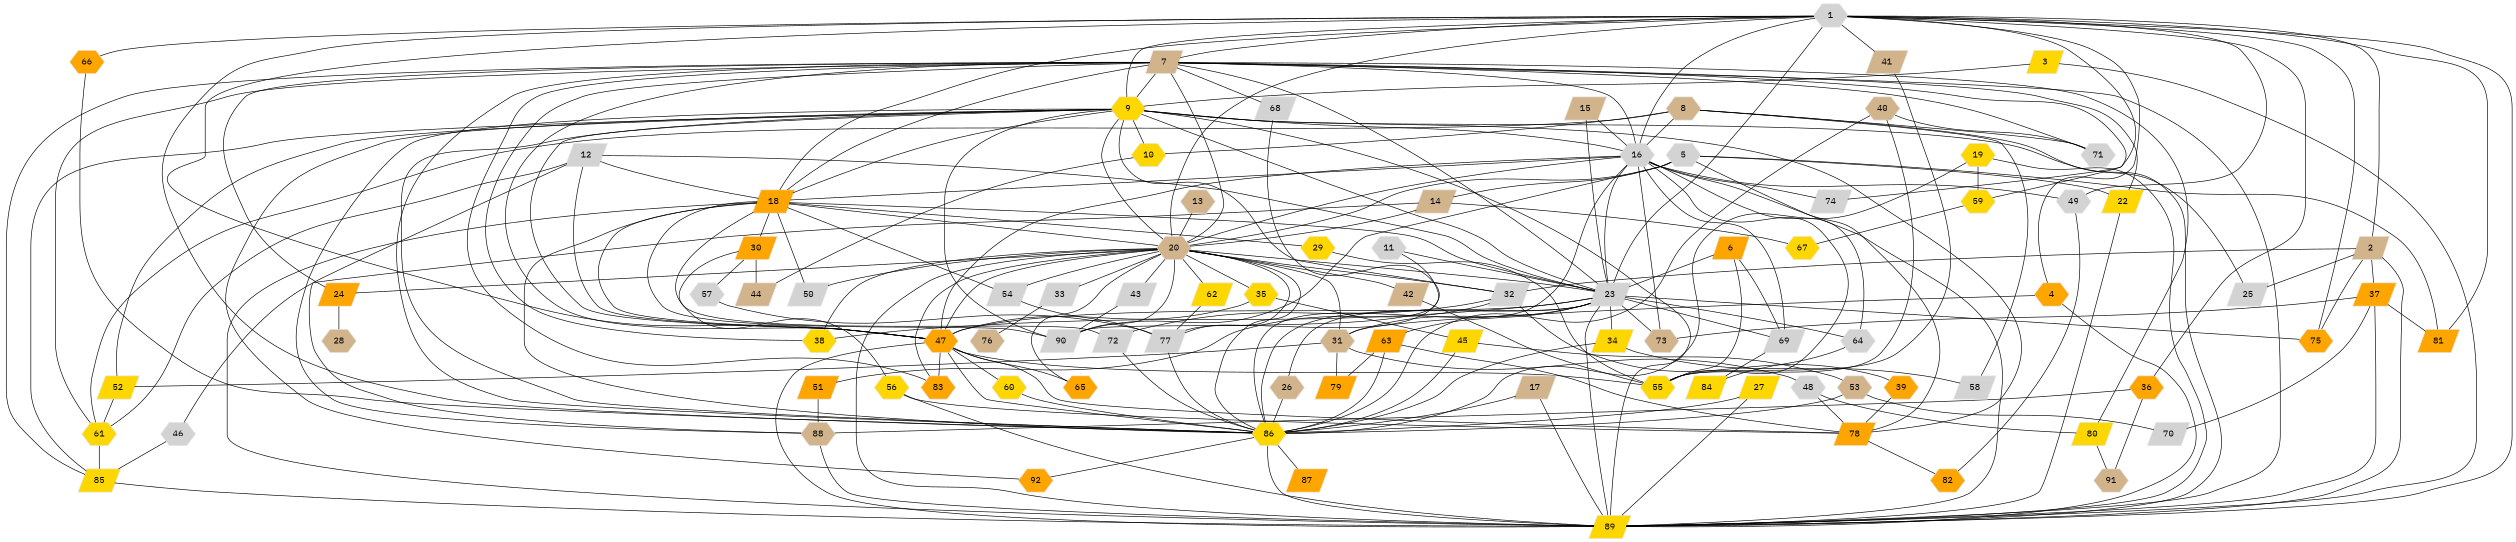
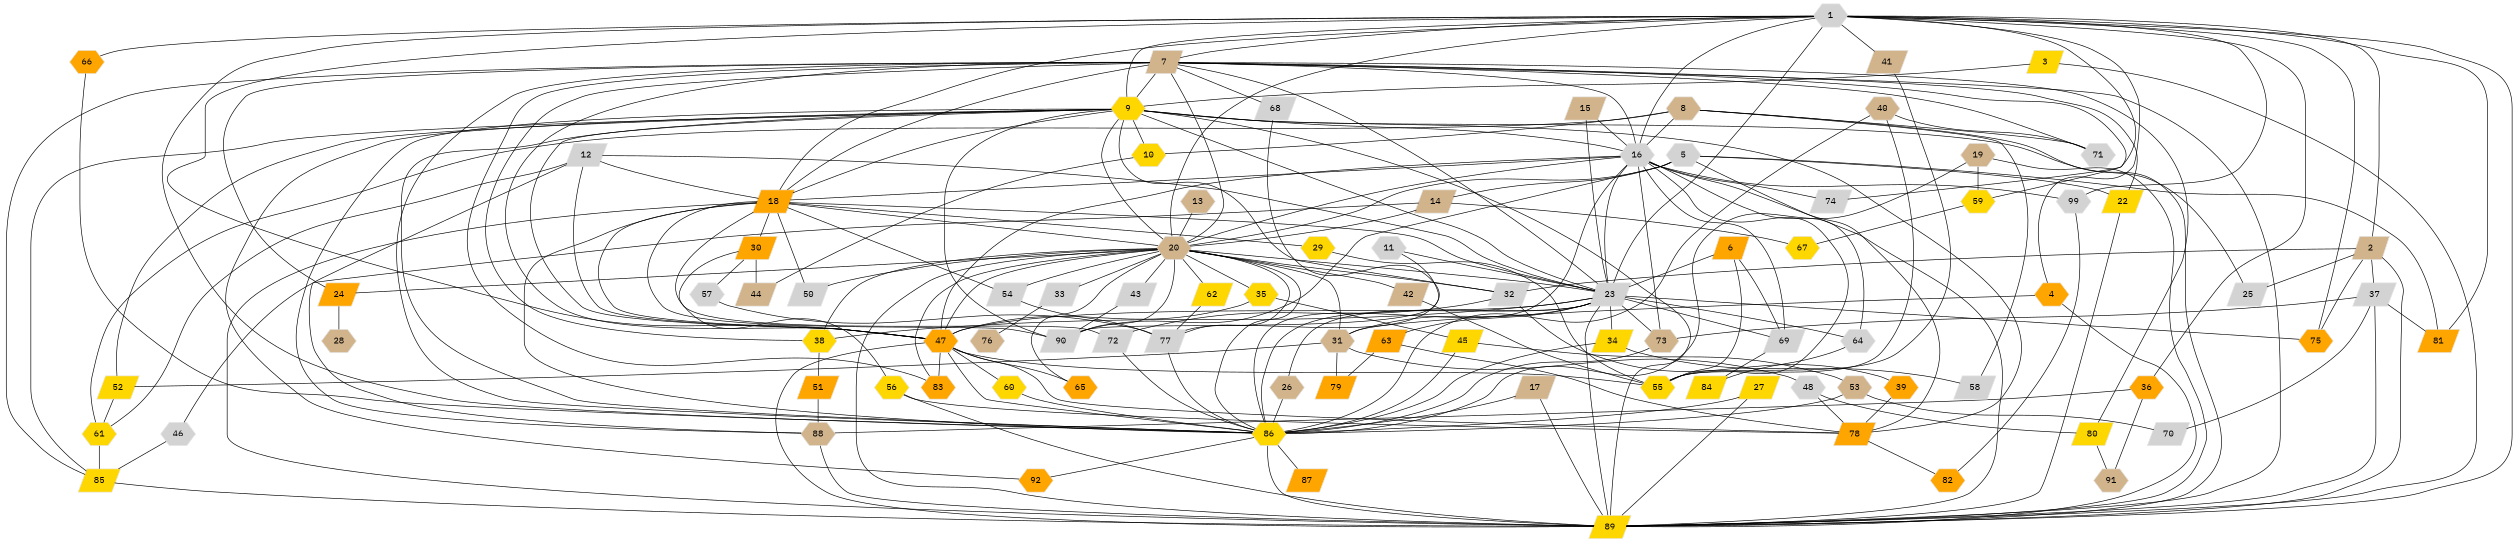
(189, 106) -> none
(1978, 155) -> (1978, 155)
(2074, 202) -> (2074, 202)
(2375, 294) -> (2375, 294)
(1150, 361) -> (819, 364)
(1349, 409) -> (1469, 391)
